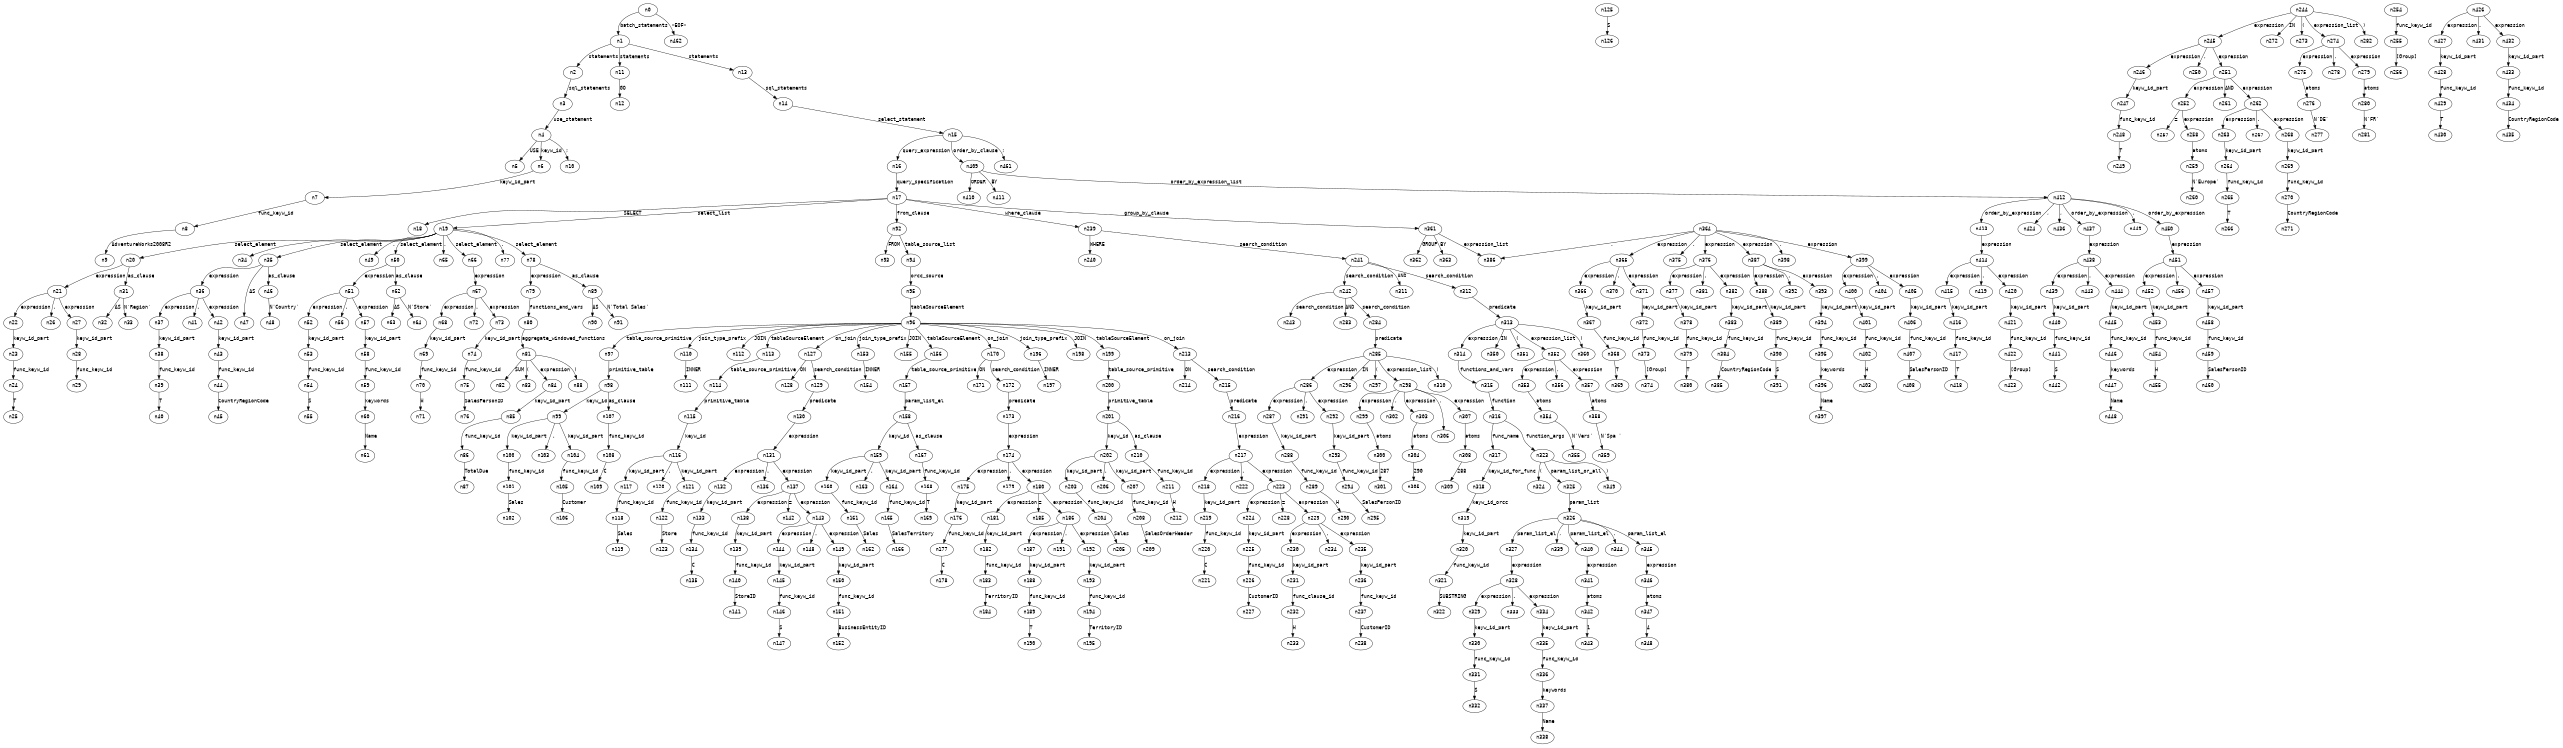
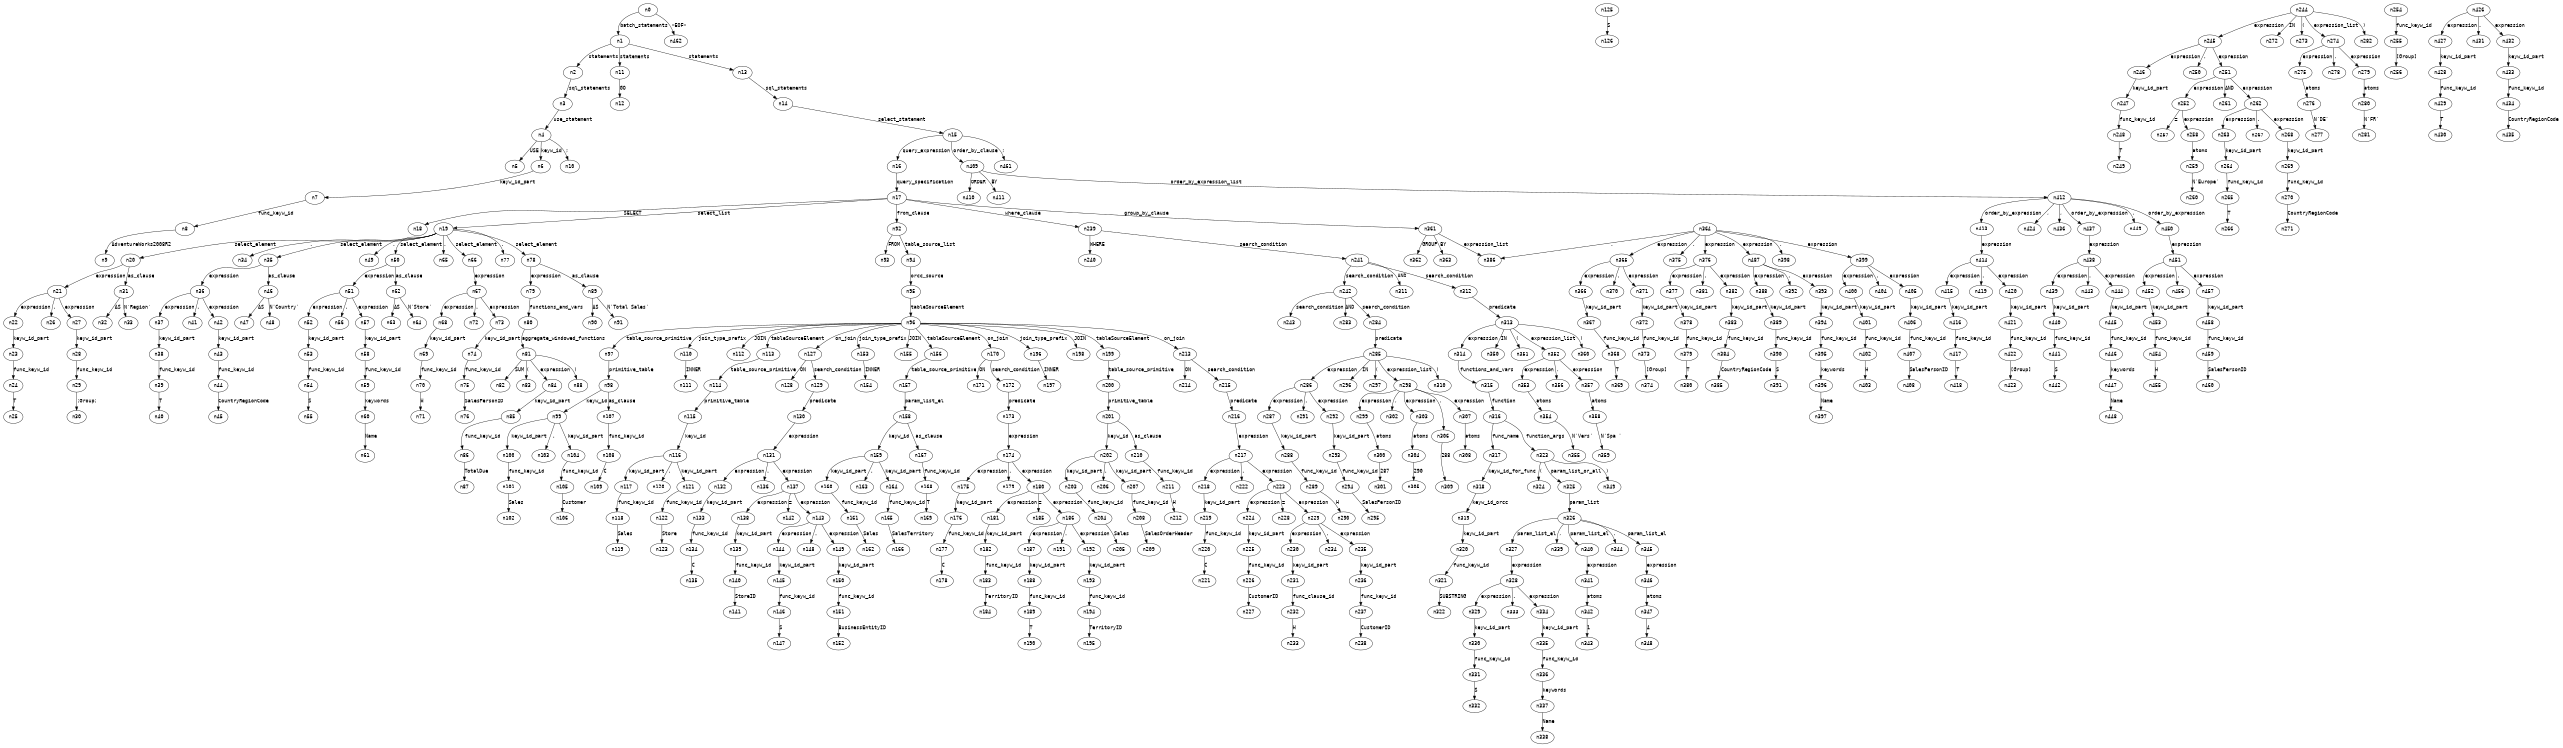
(1754, 260) -> (1754, 260)
(249, 287) -> (257, 306)
none -> (77, 417)
(1457, 470) -> (1441, 460)
